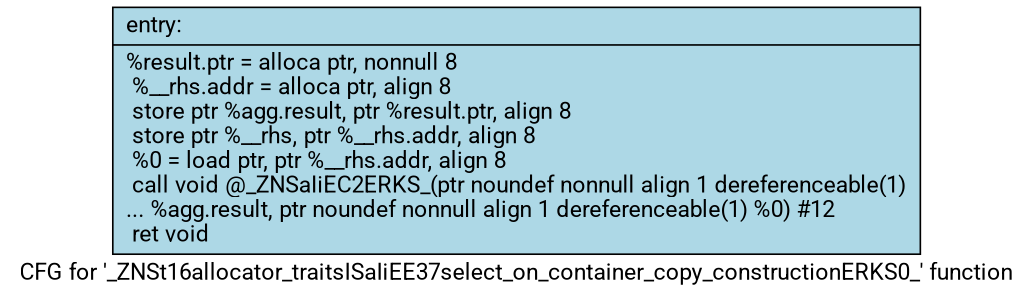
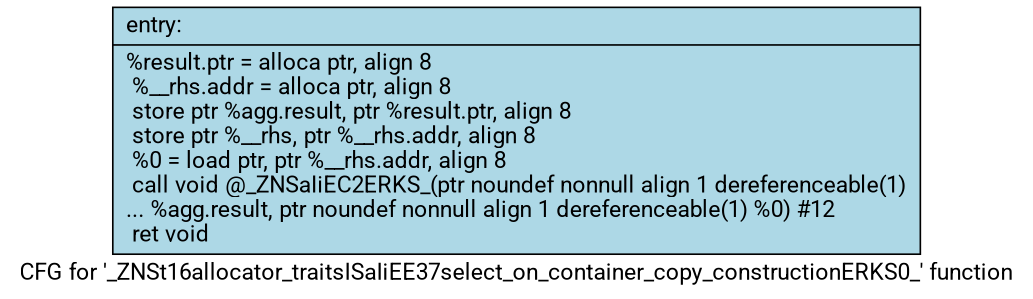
(292, 63) -> (279, 63)
